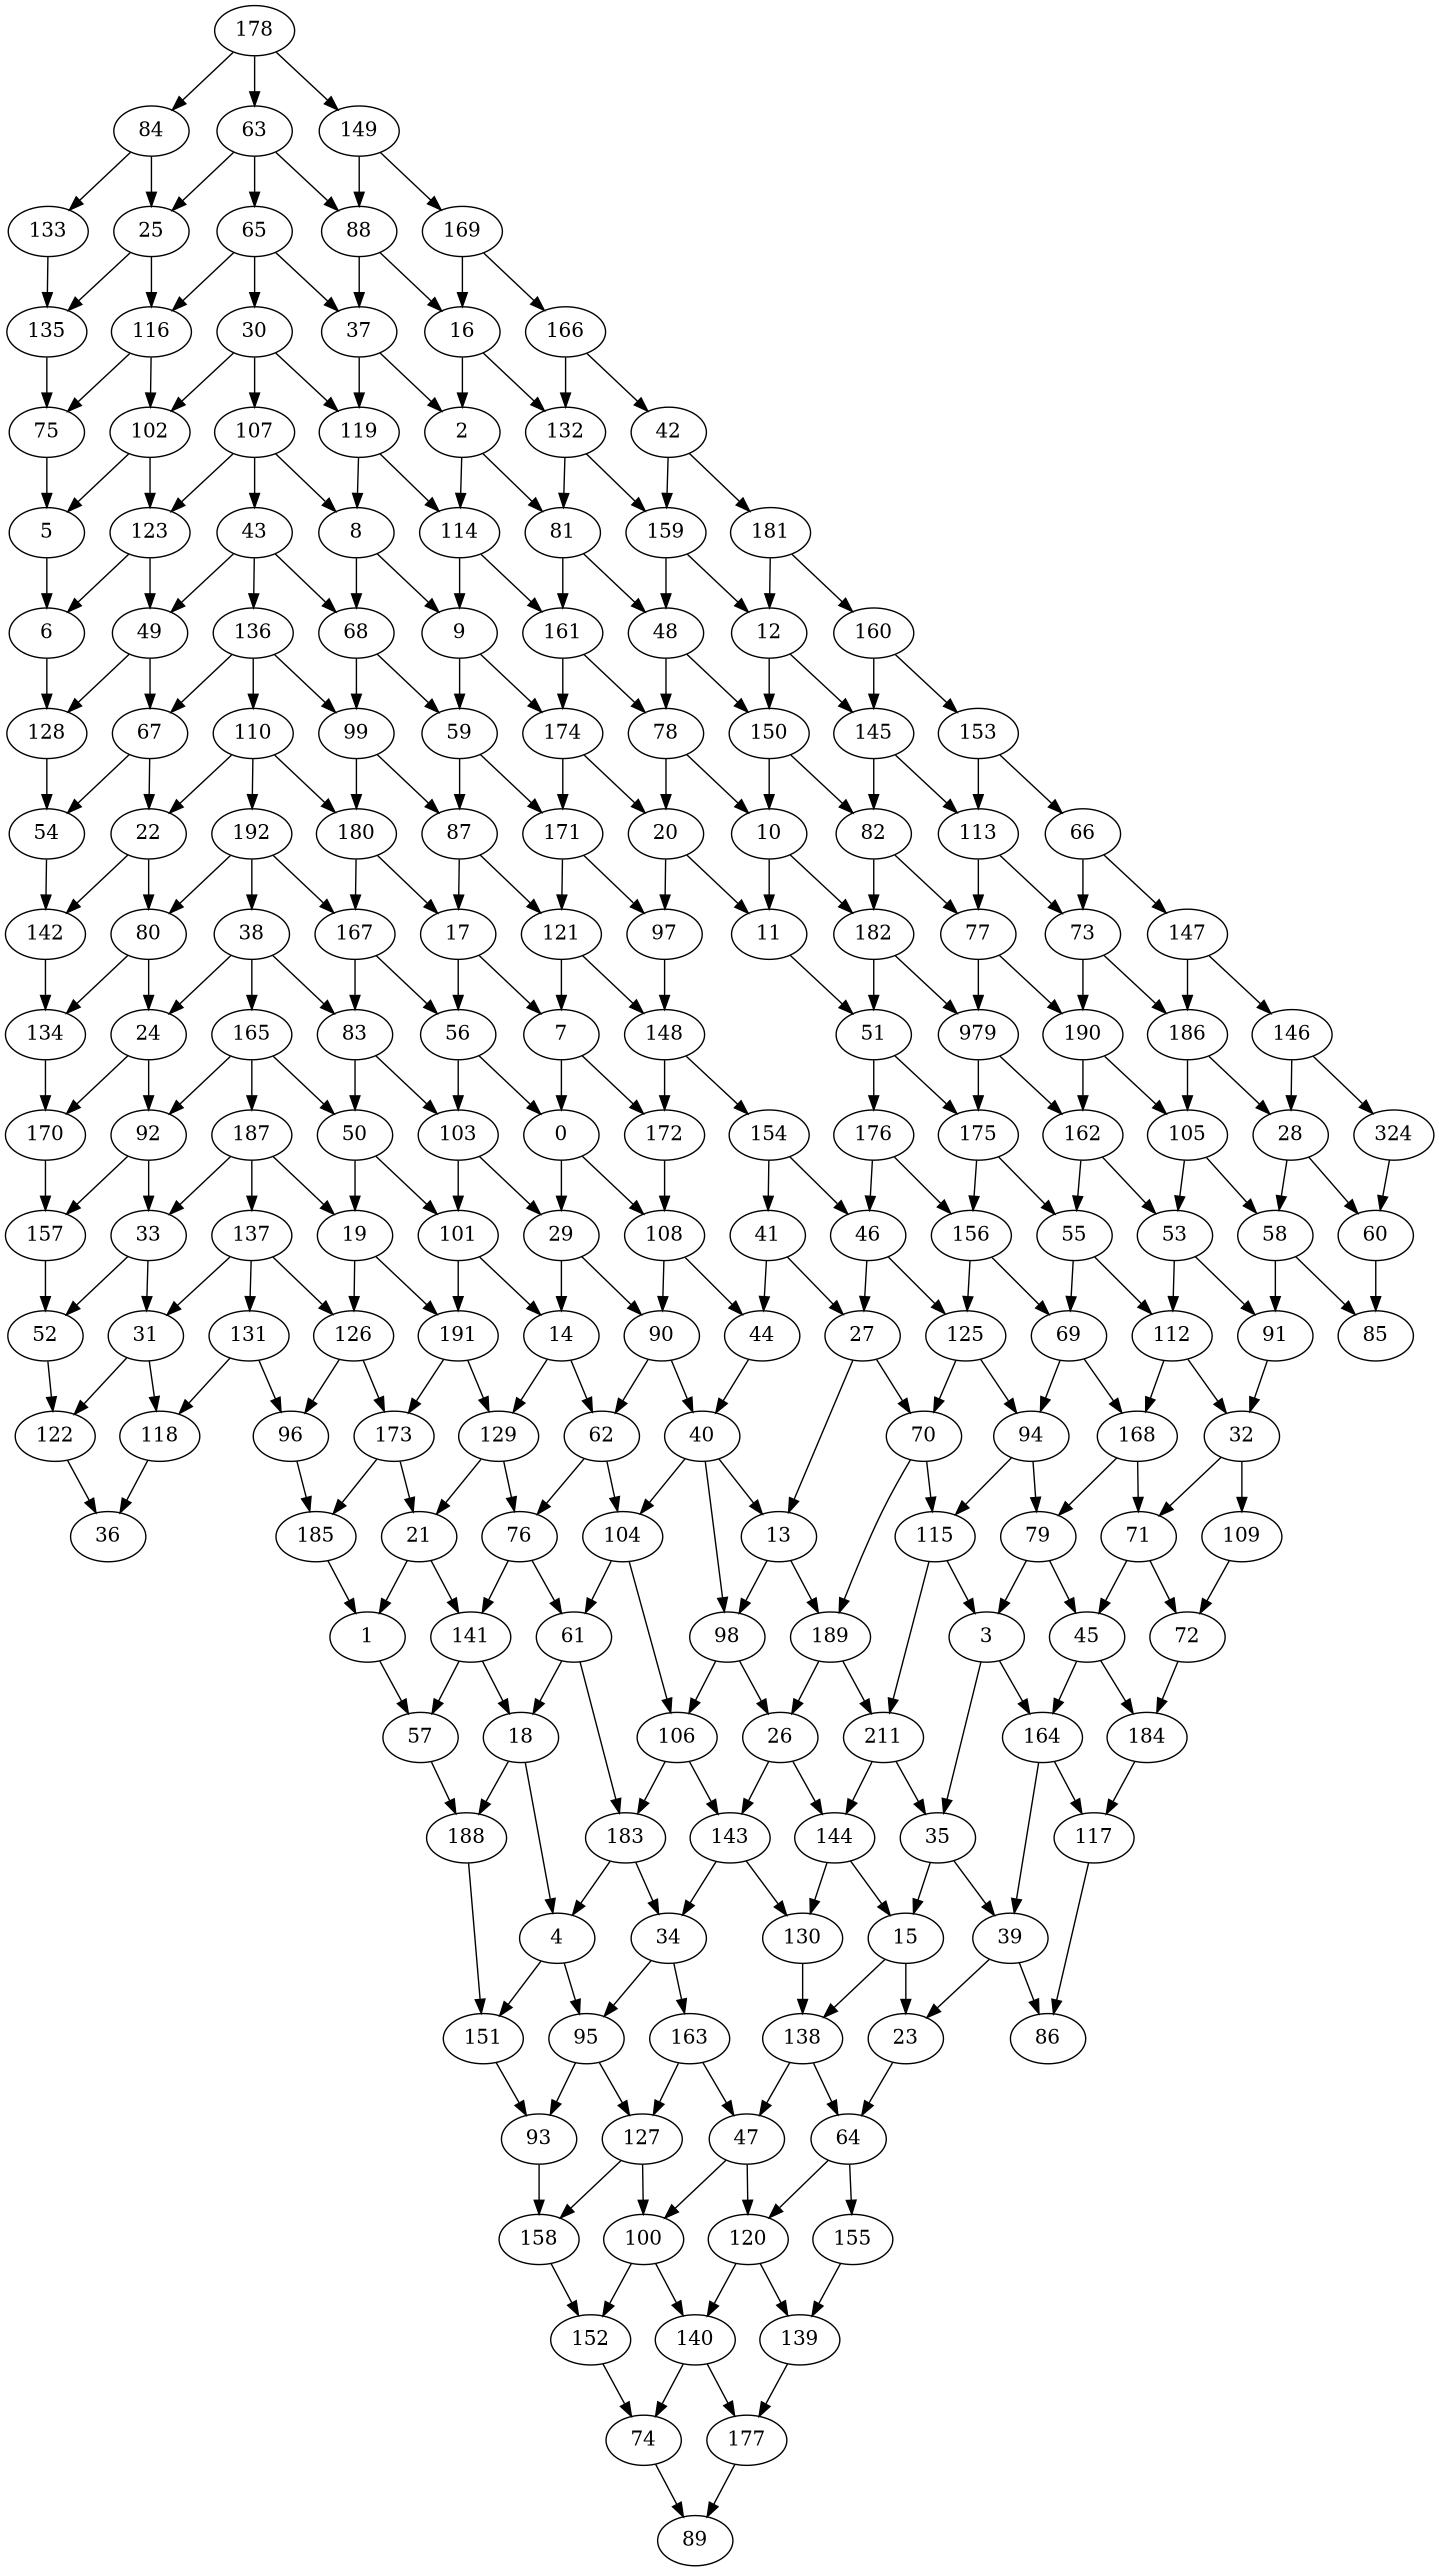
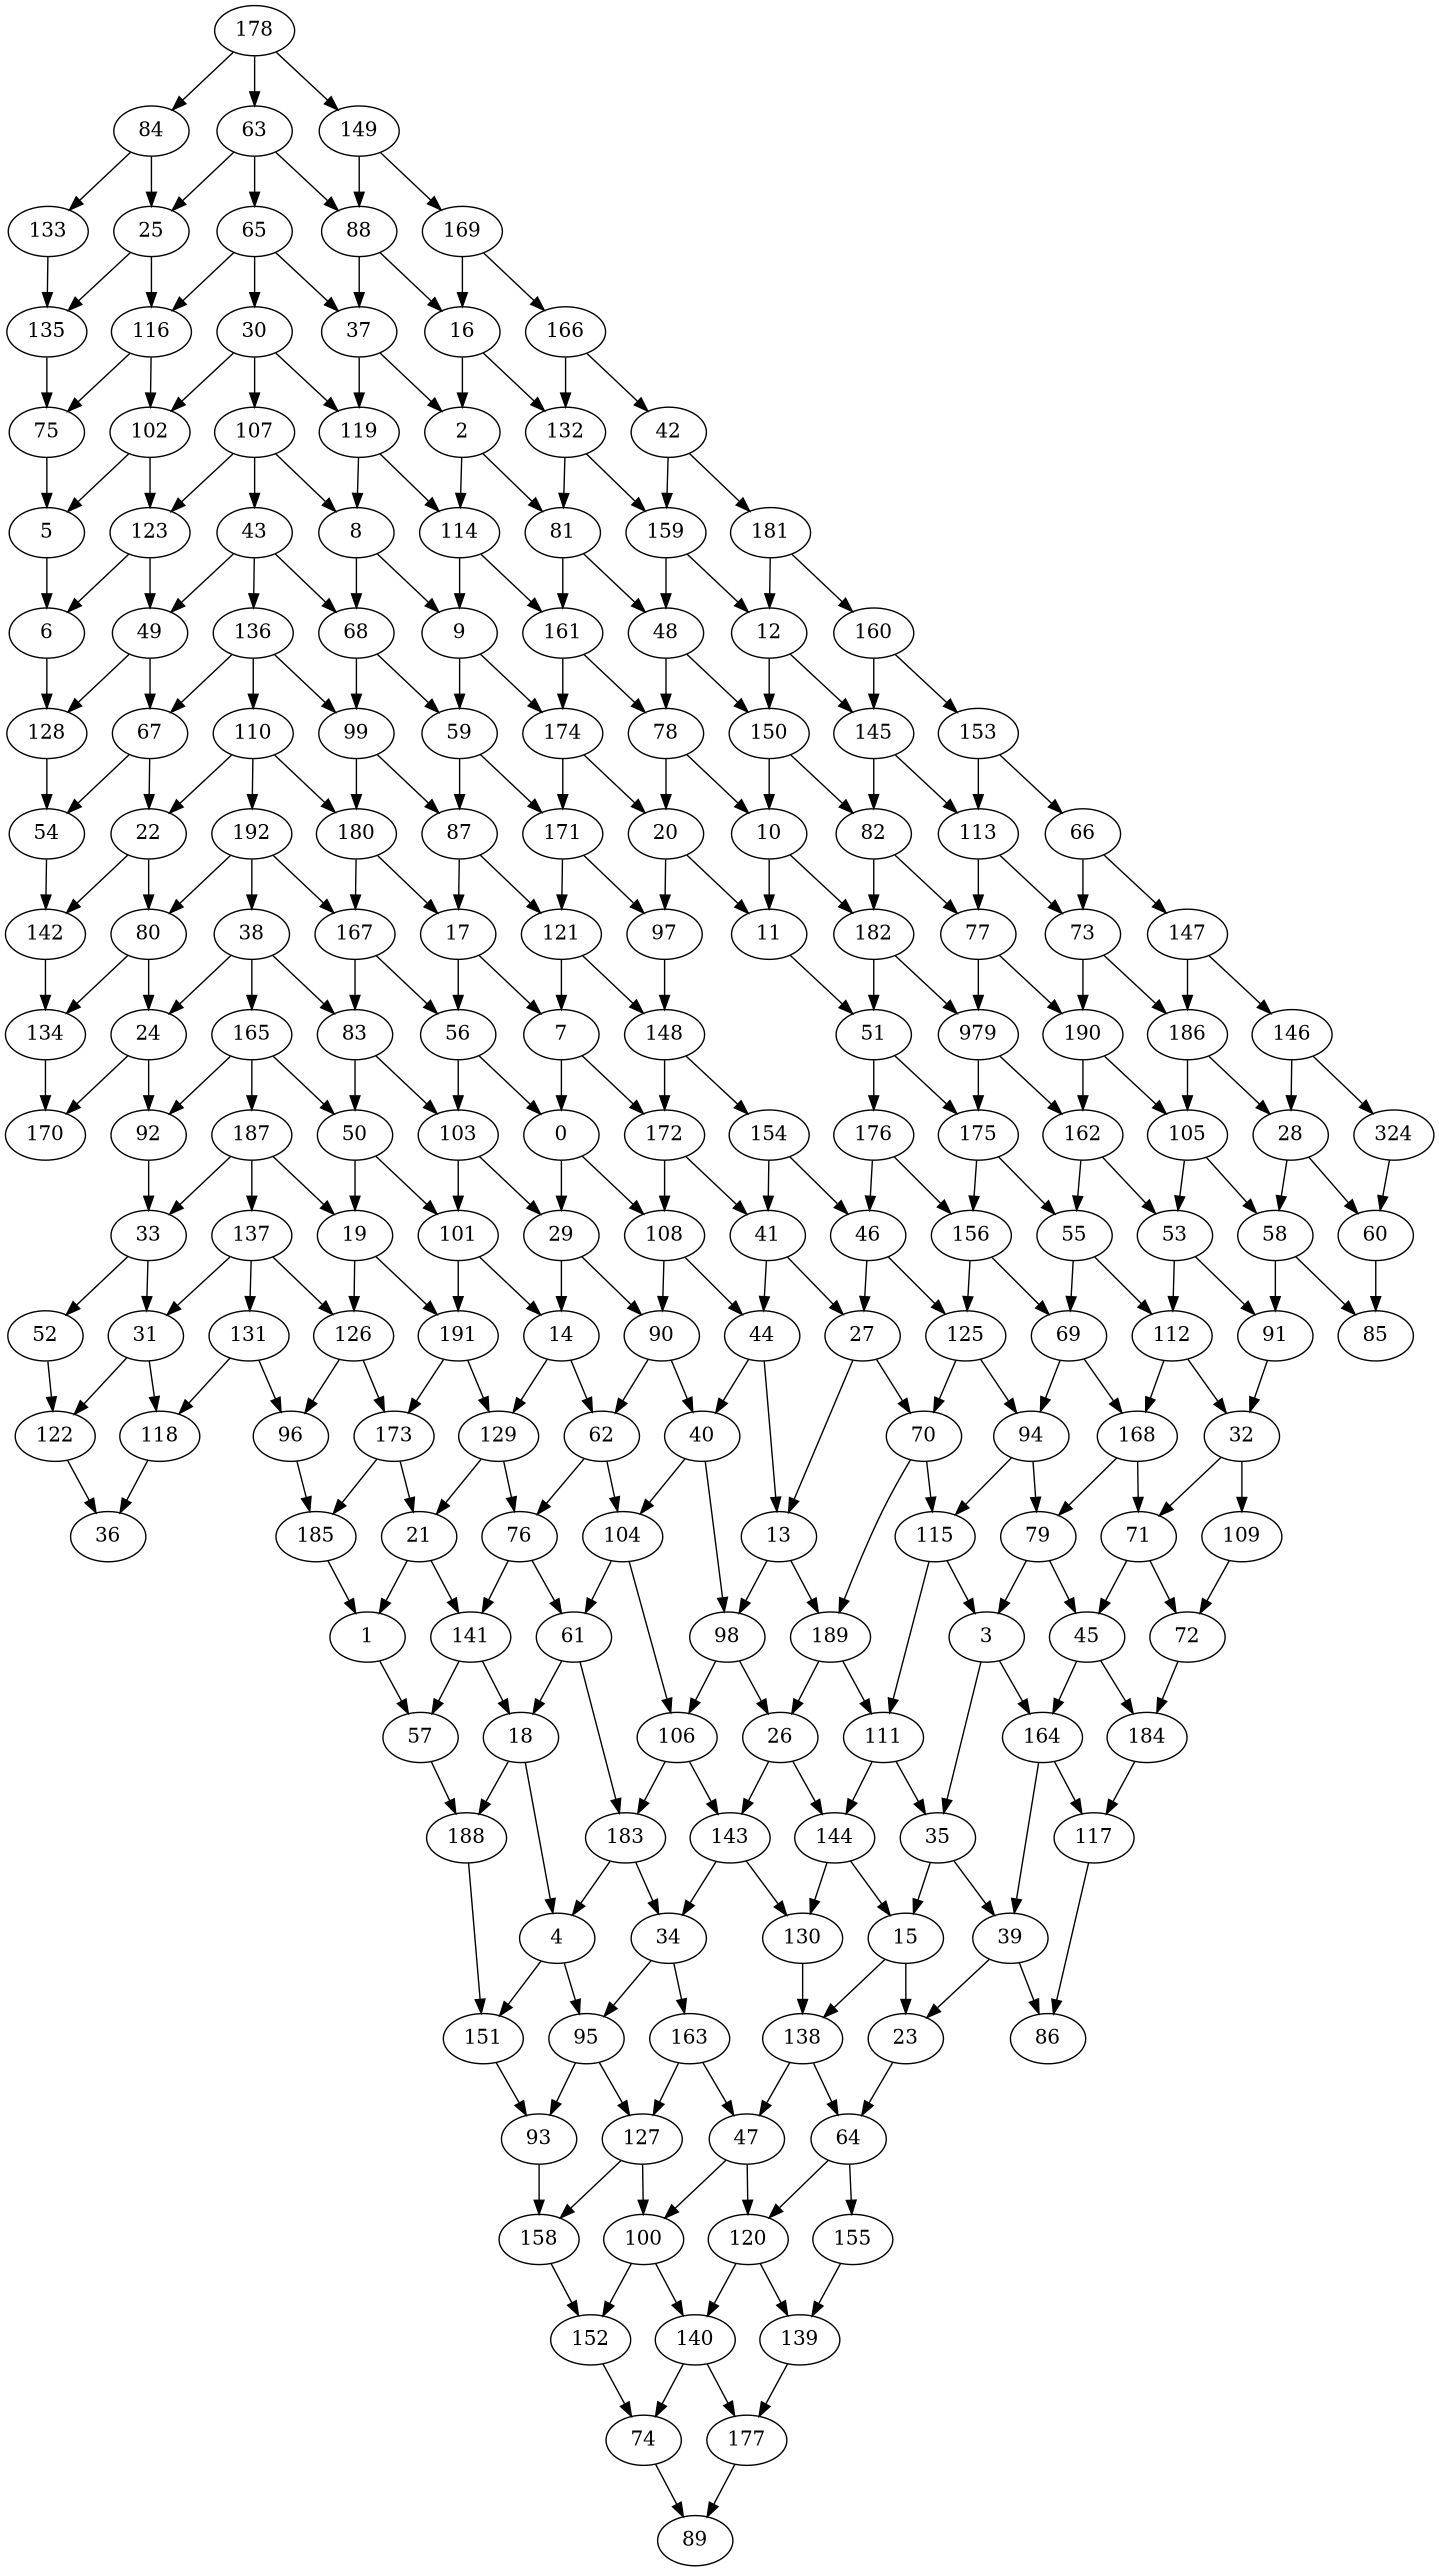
none -> (711, 1181)
(45, 1235) -> none
(736, 1481) -> (770, 1429)
(884, 1737) -> (884, 1737)
